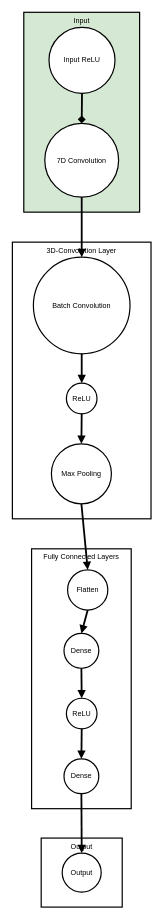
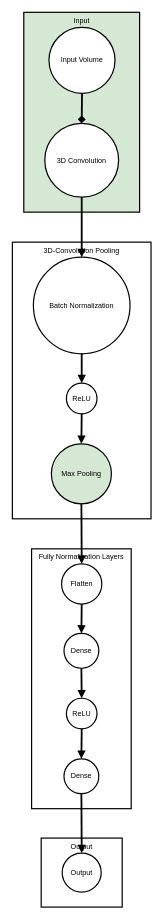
(82, 60) -> (82, 60)
(82, 161) -> (82, 161)
(82, 251) -> (82, 251)
(82, 306) -> (82, 306)
(81, 474) -> (81, 474)
(81, 557) -> (81, 557)
(88, 590) -> (82, 584)
